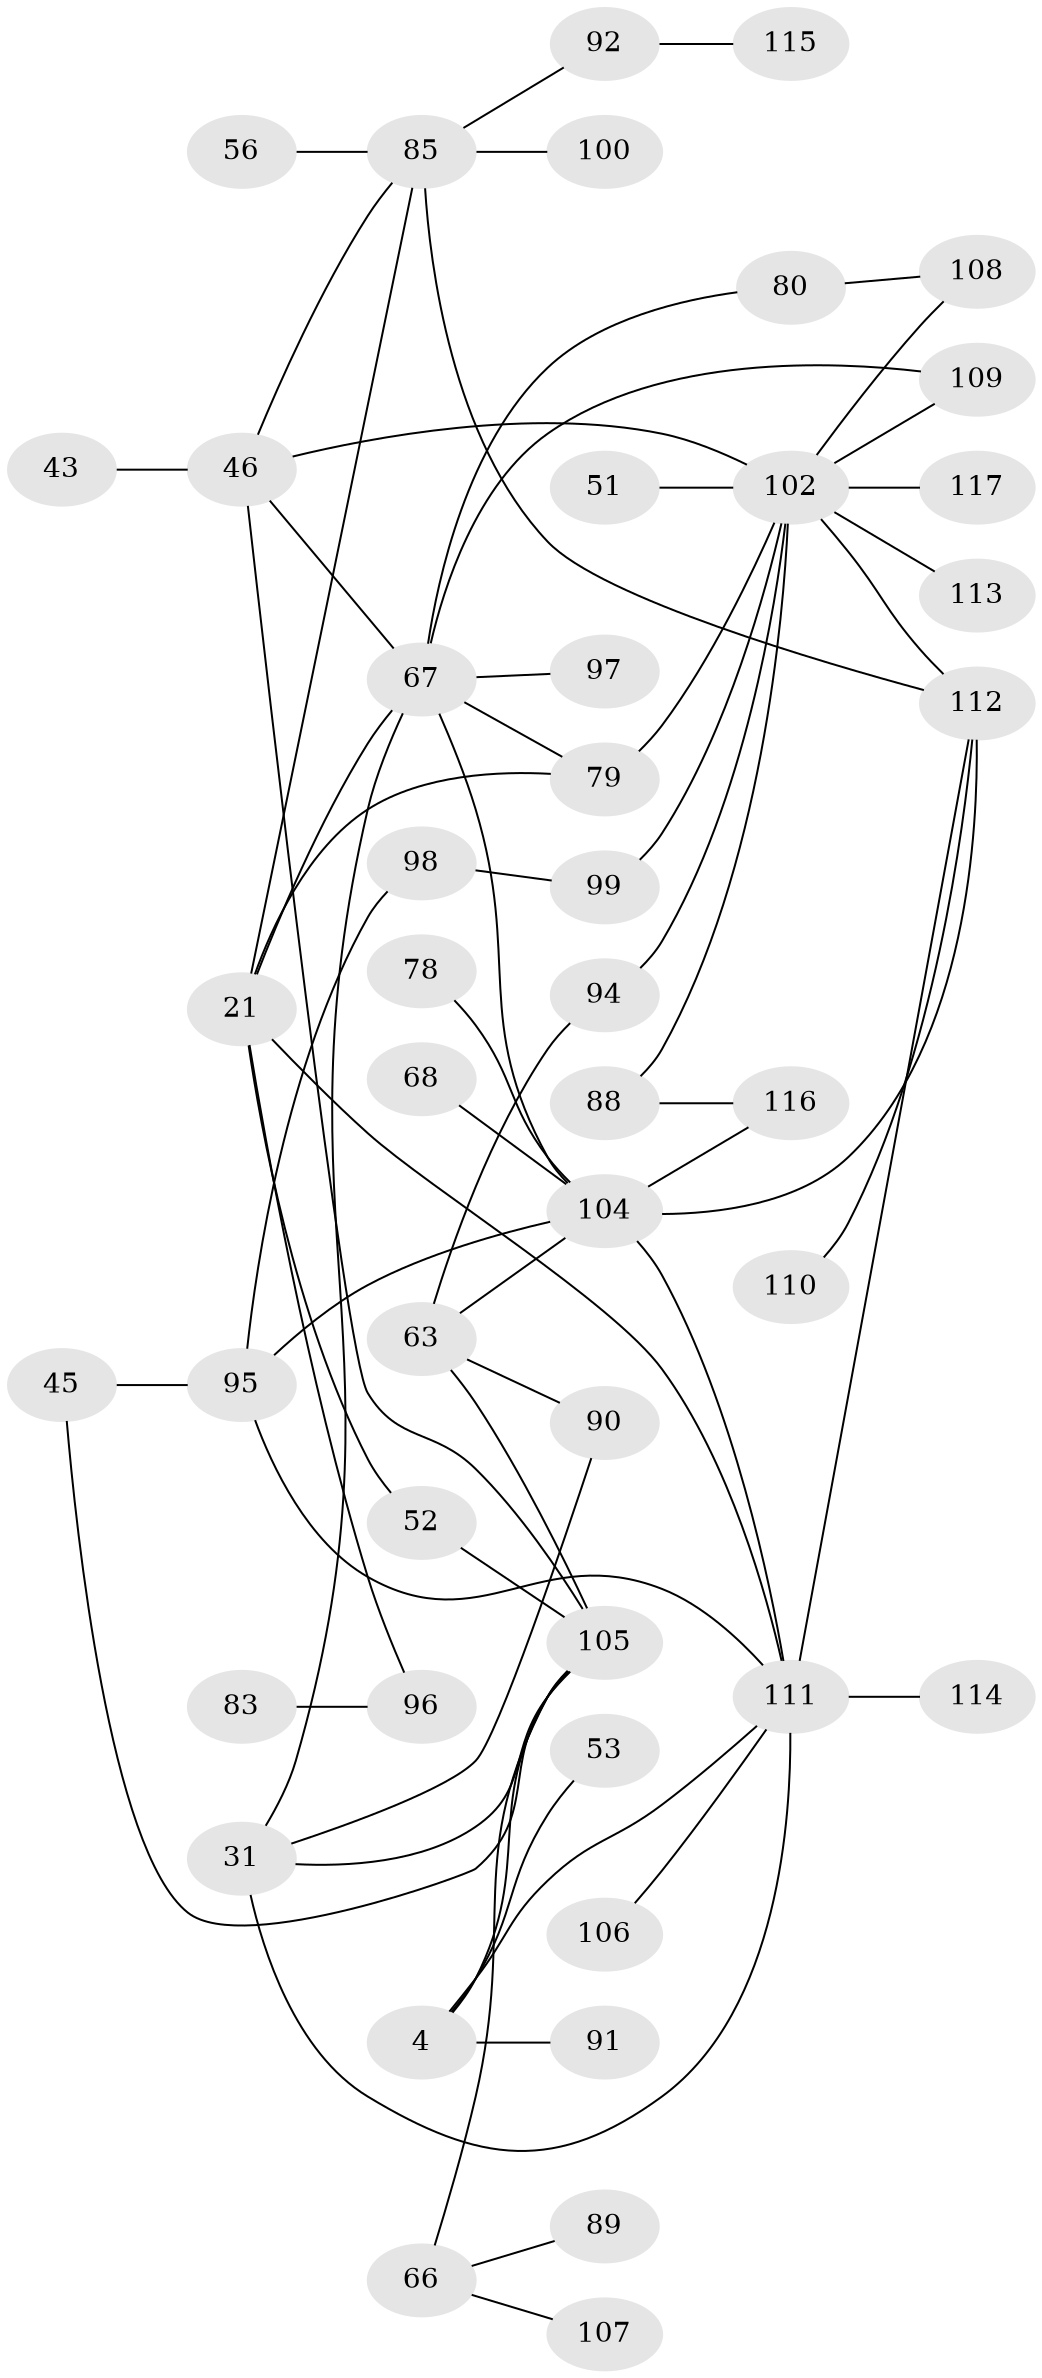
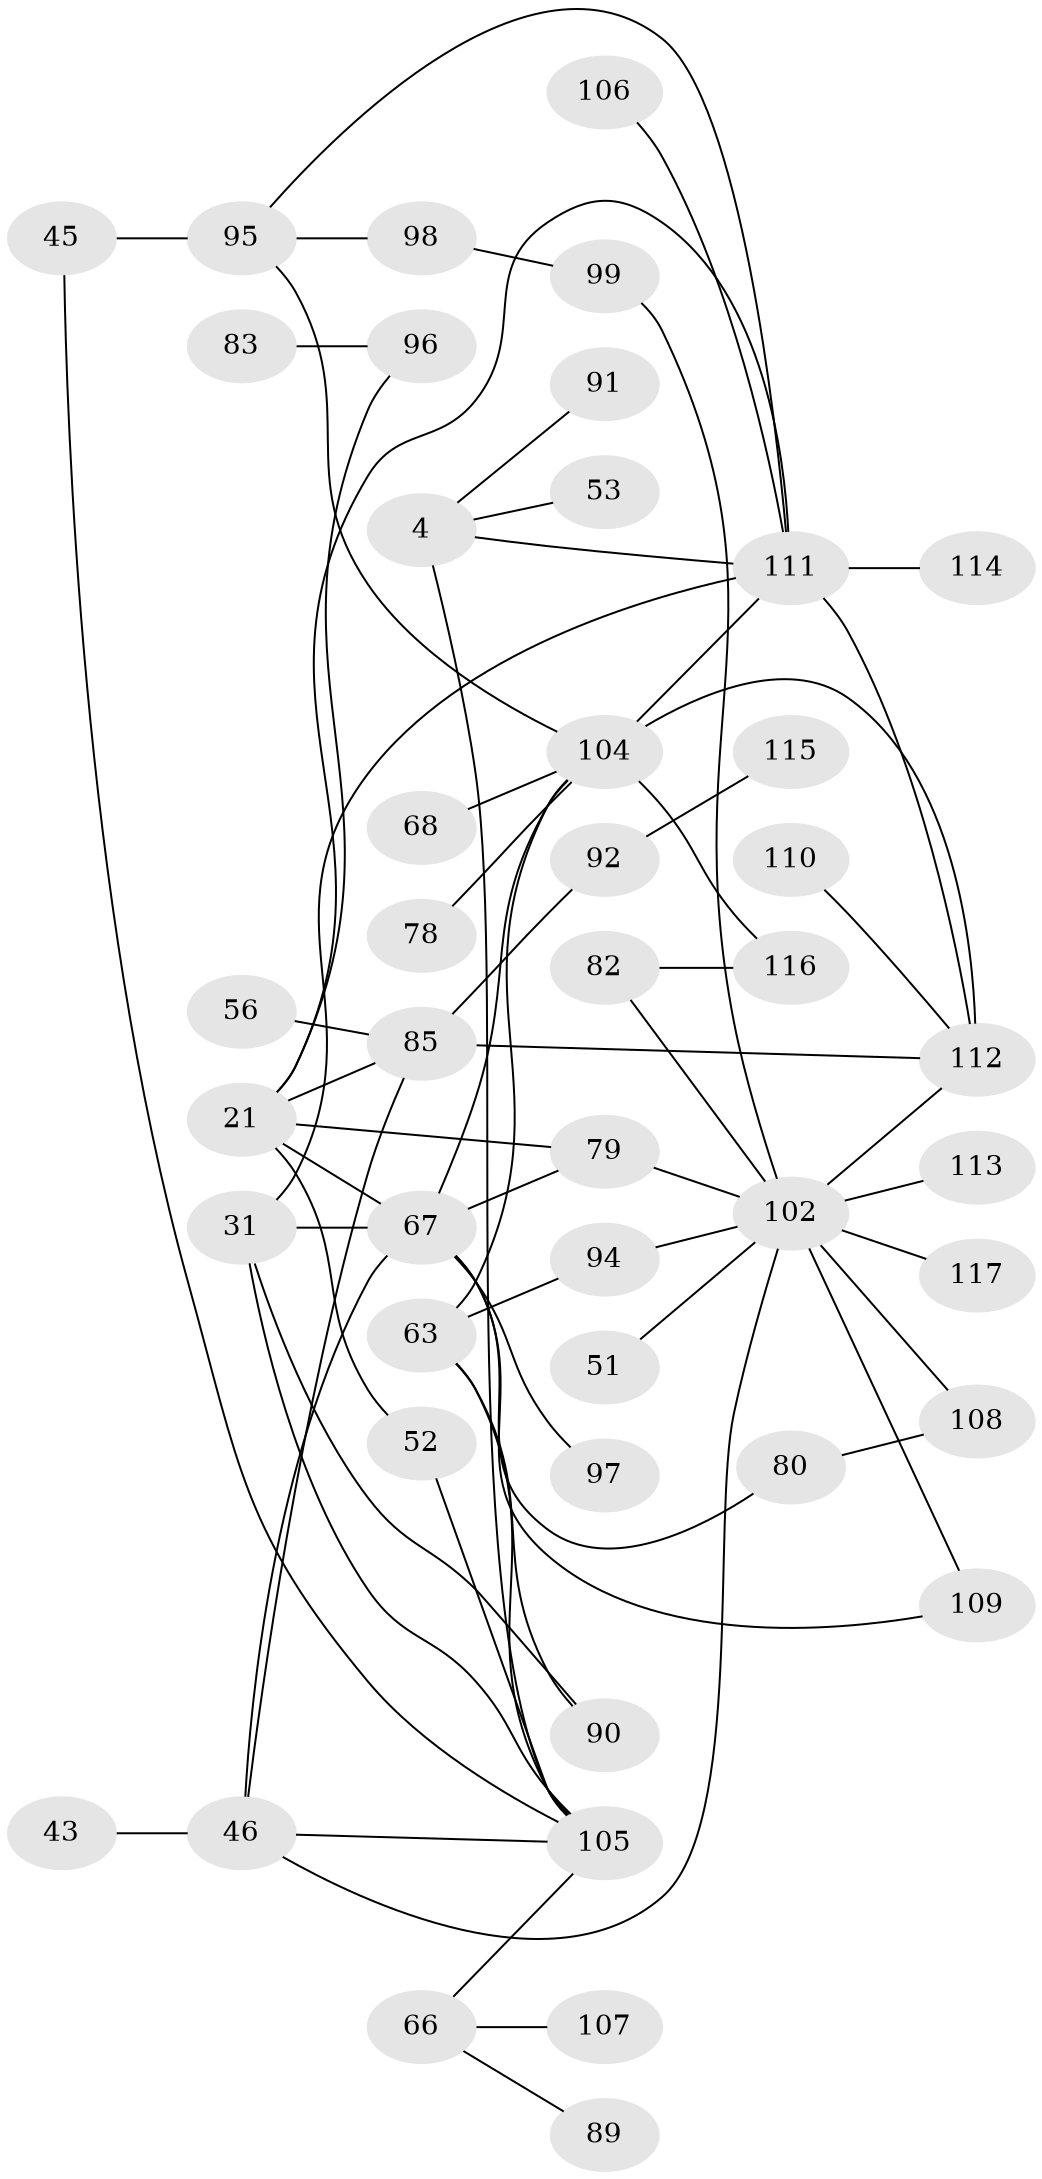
(605, 152) -> none
(605, 1103) -> (605, 968)
